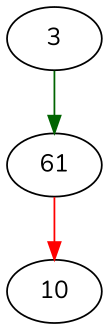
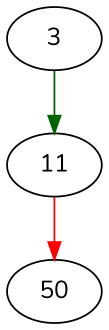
(54, 165) -> (54, 165)
(54, 291) -> (54, 291)
